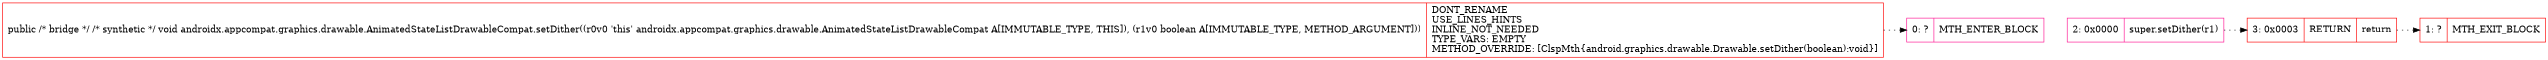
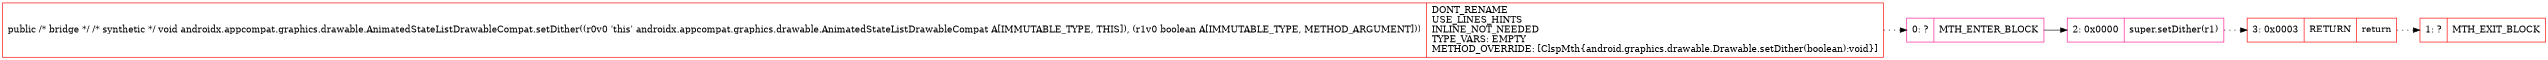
none -> (2052, 30)
